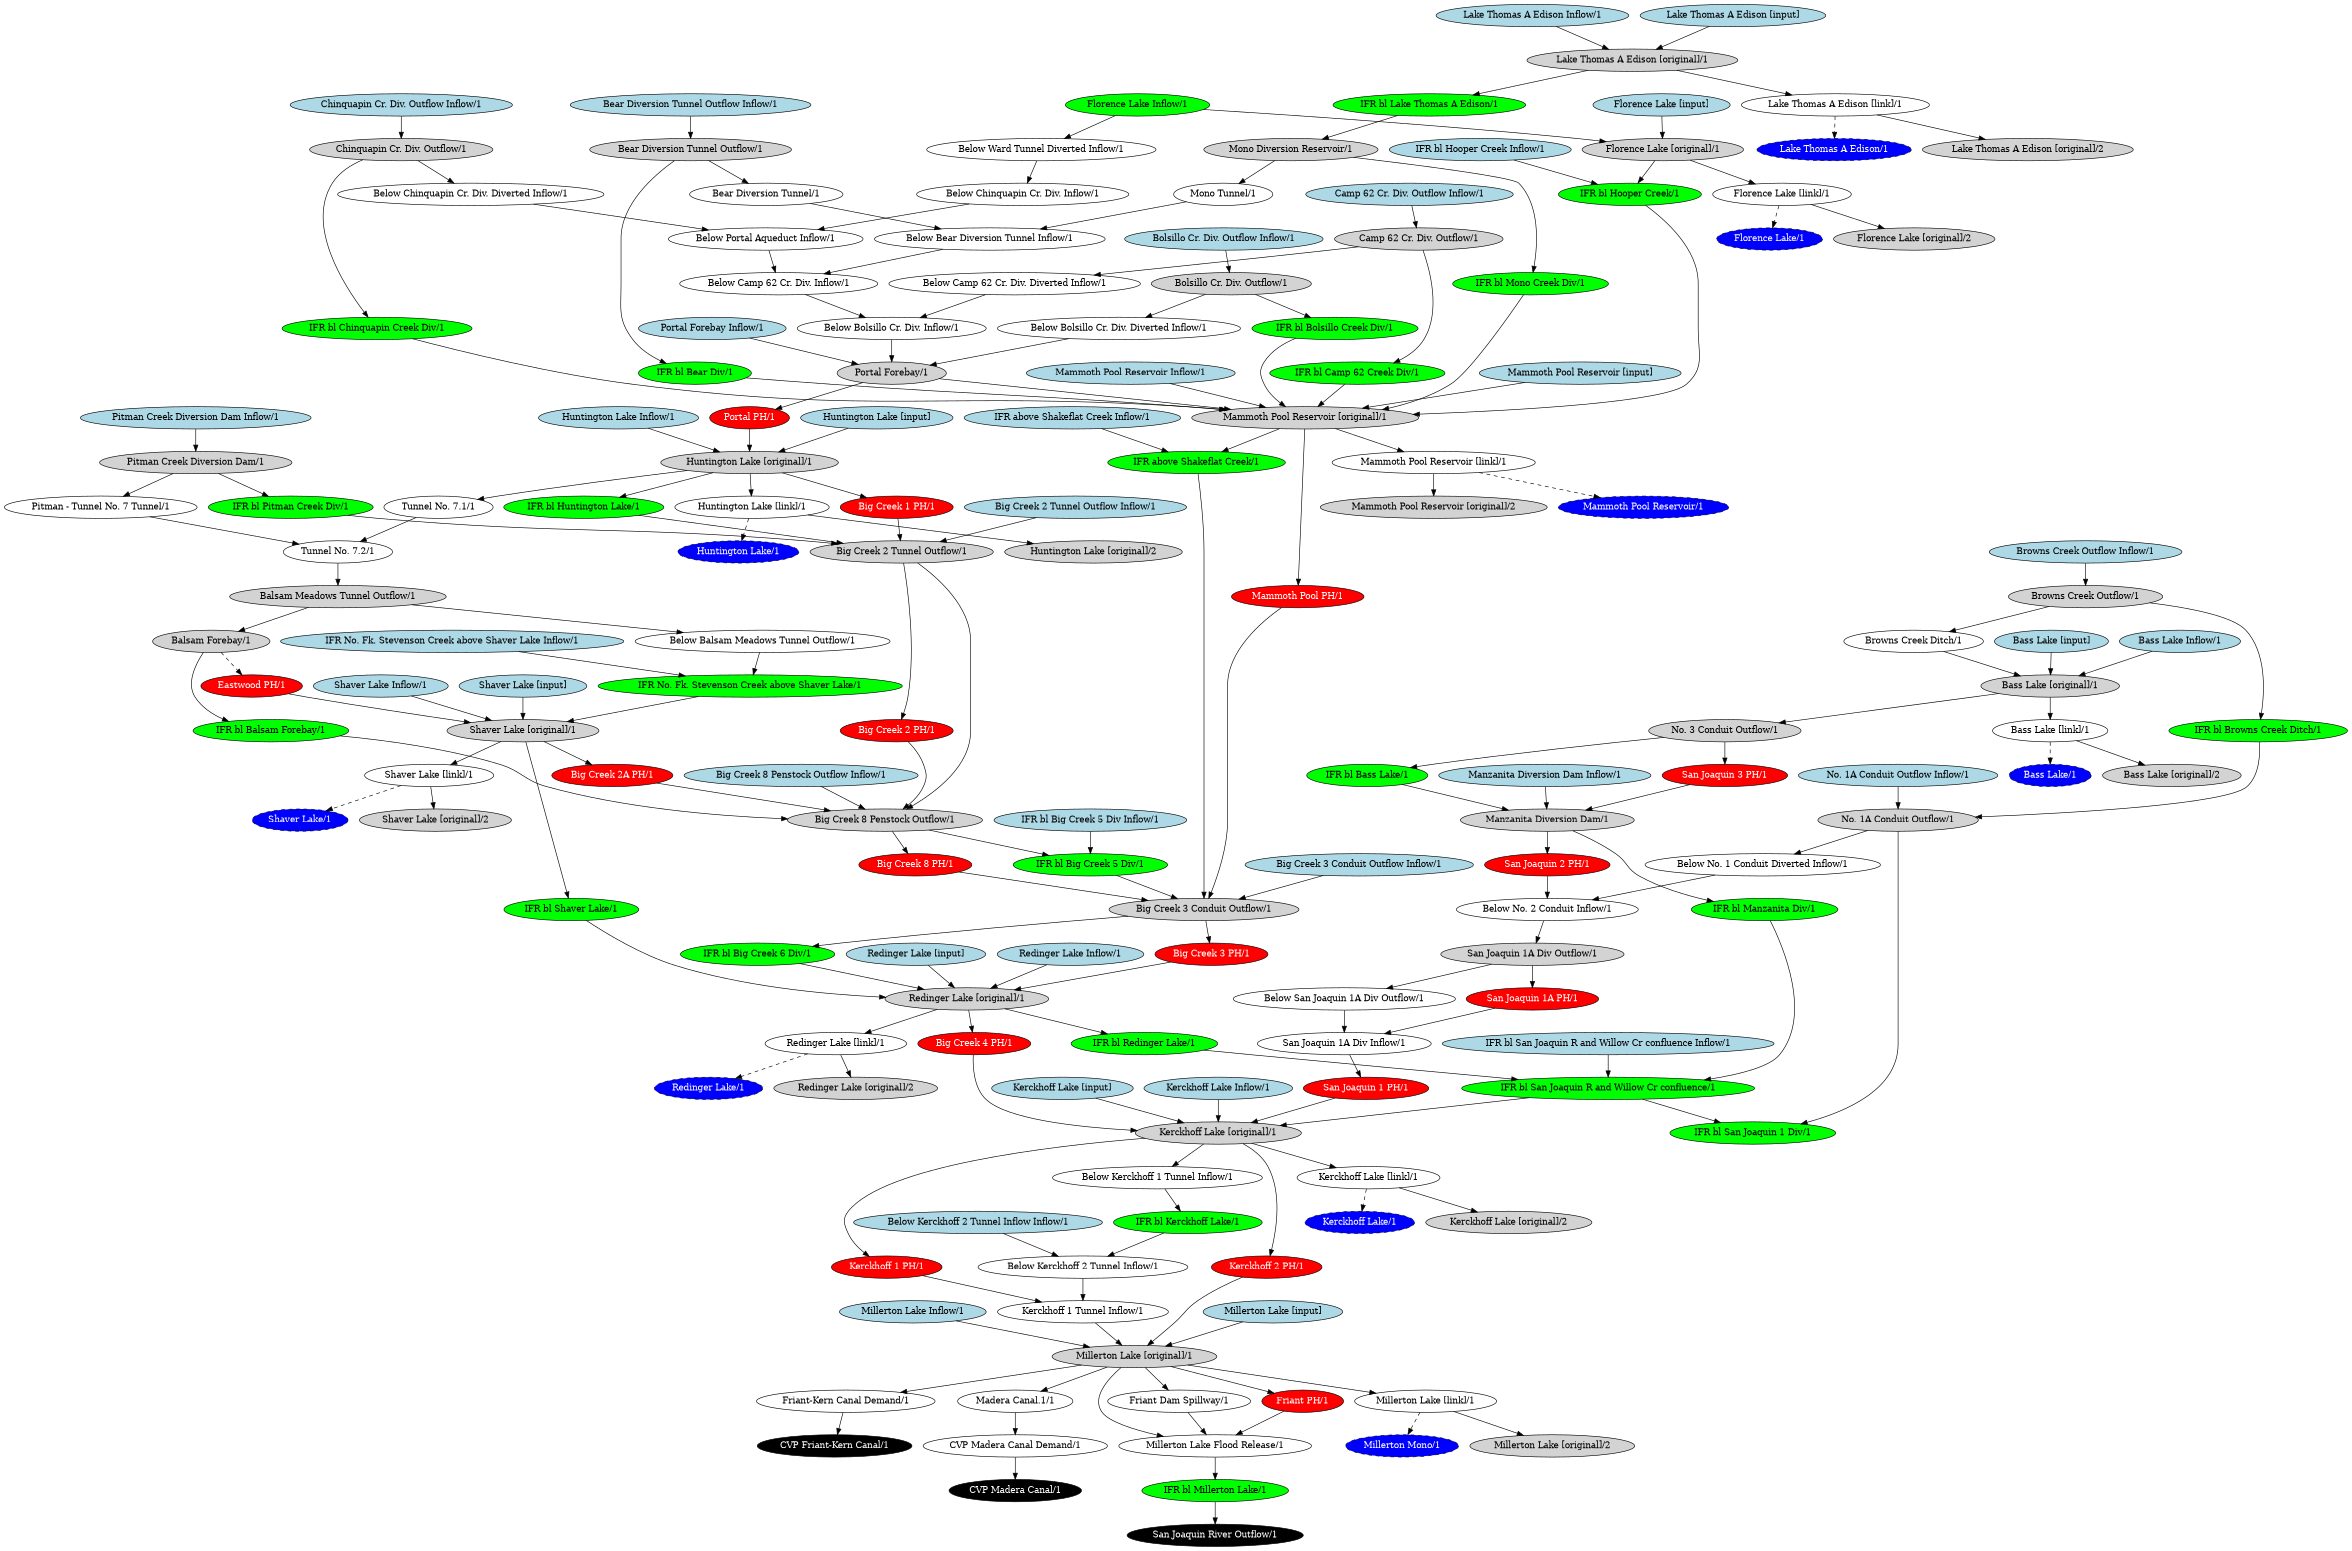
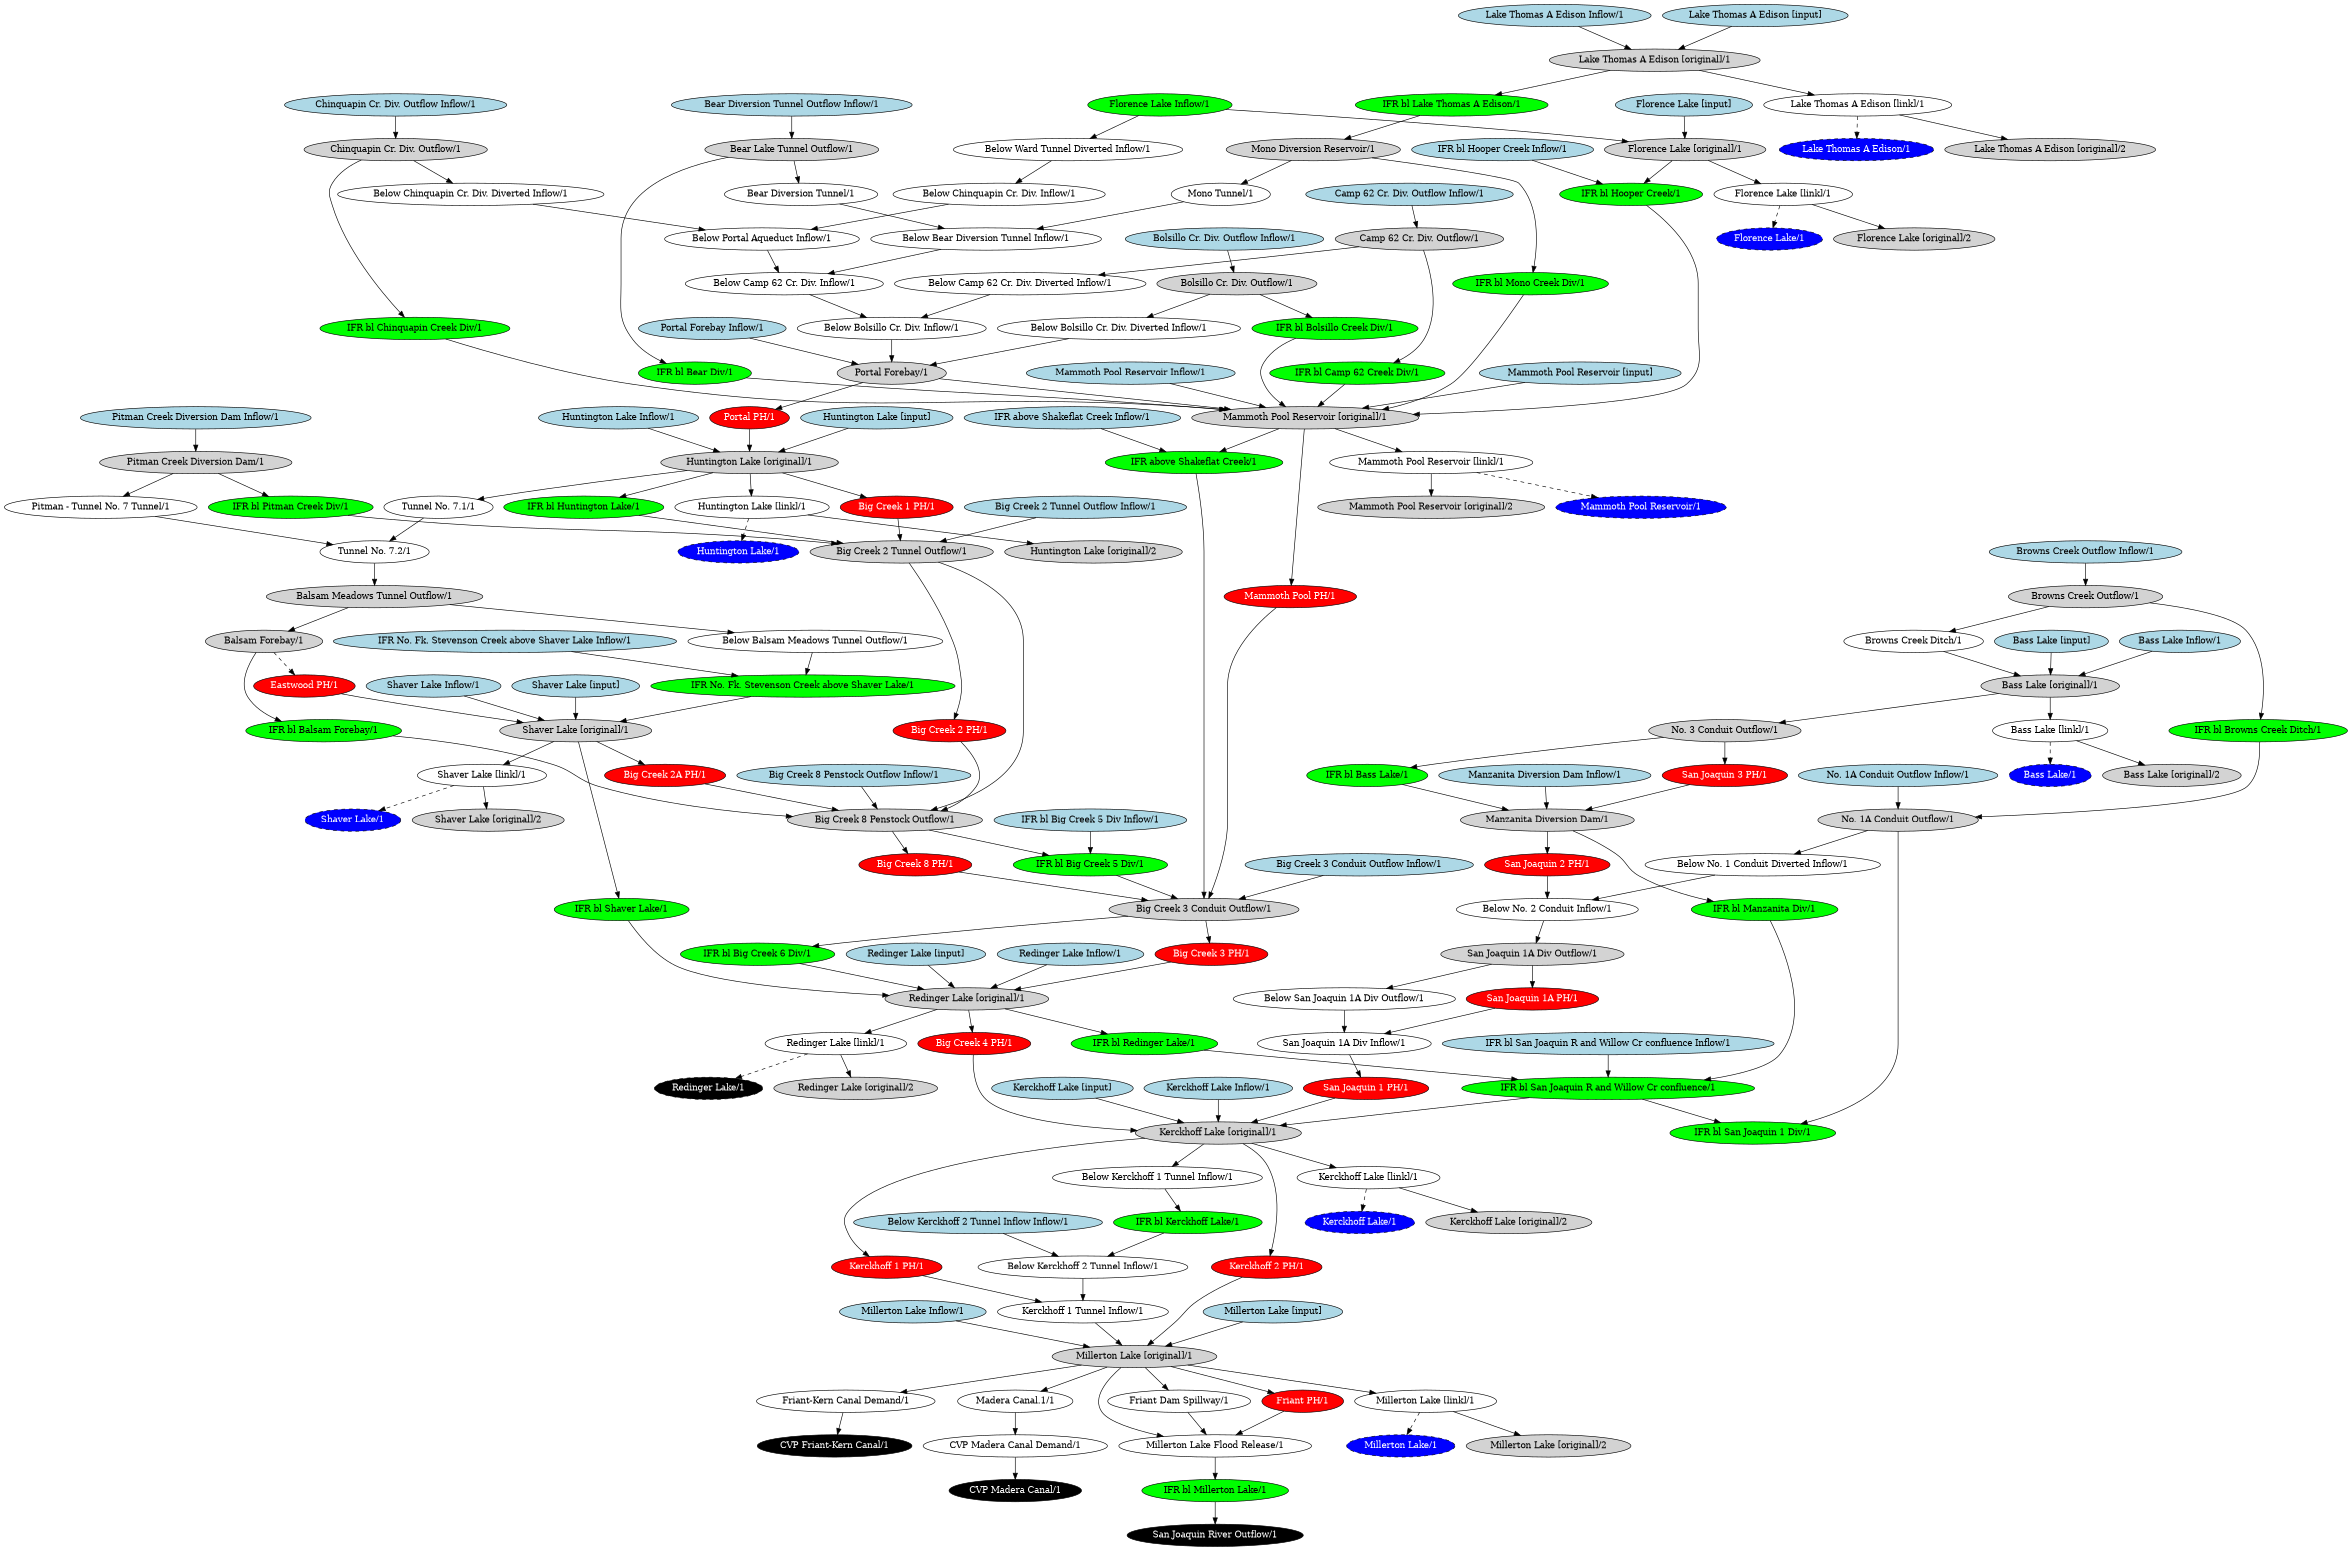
(691, 150) -> (792, 150)
(709, 1088) -> (709, 1088)
(1402, 1446) -> (1401, 1446)
